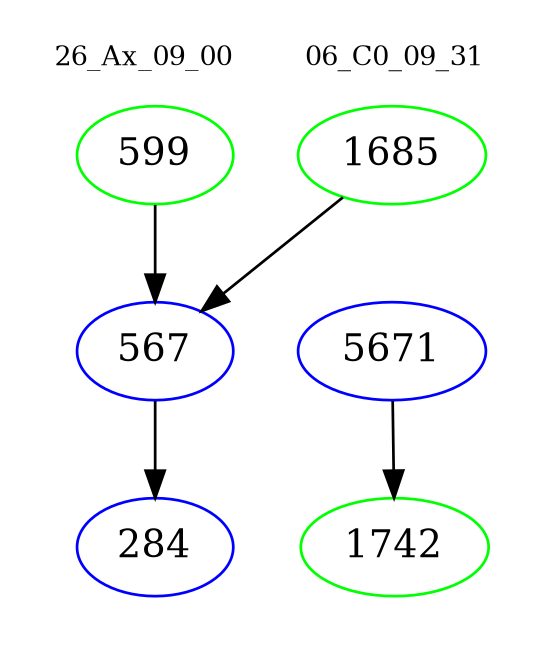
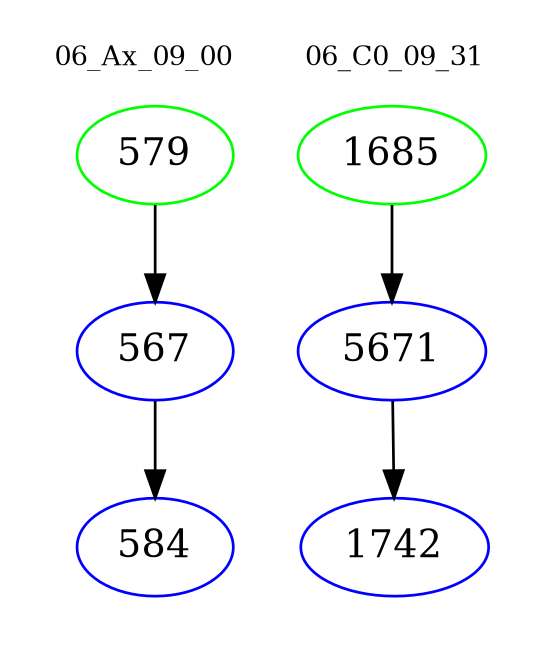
(144, 59) -> (144, 59)
(155, 155) -> (155, 155)
(295, 236) -> (392, 240)
(155, 547) -> (155, 547)
(395, 547) -> (395, 547)
